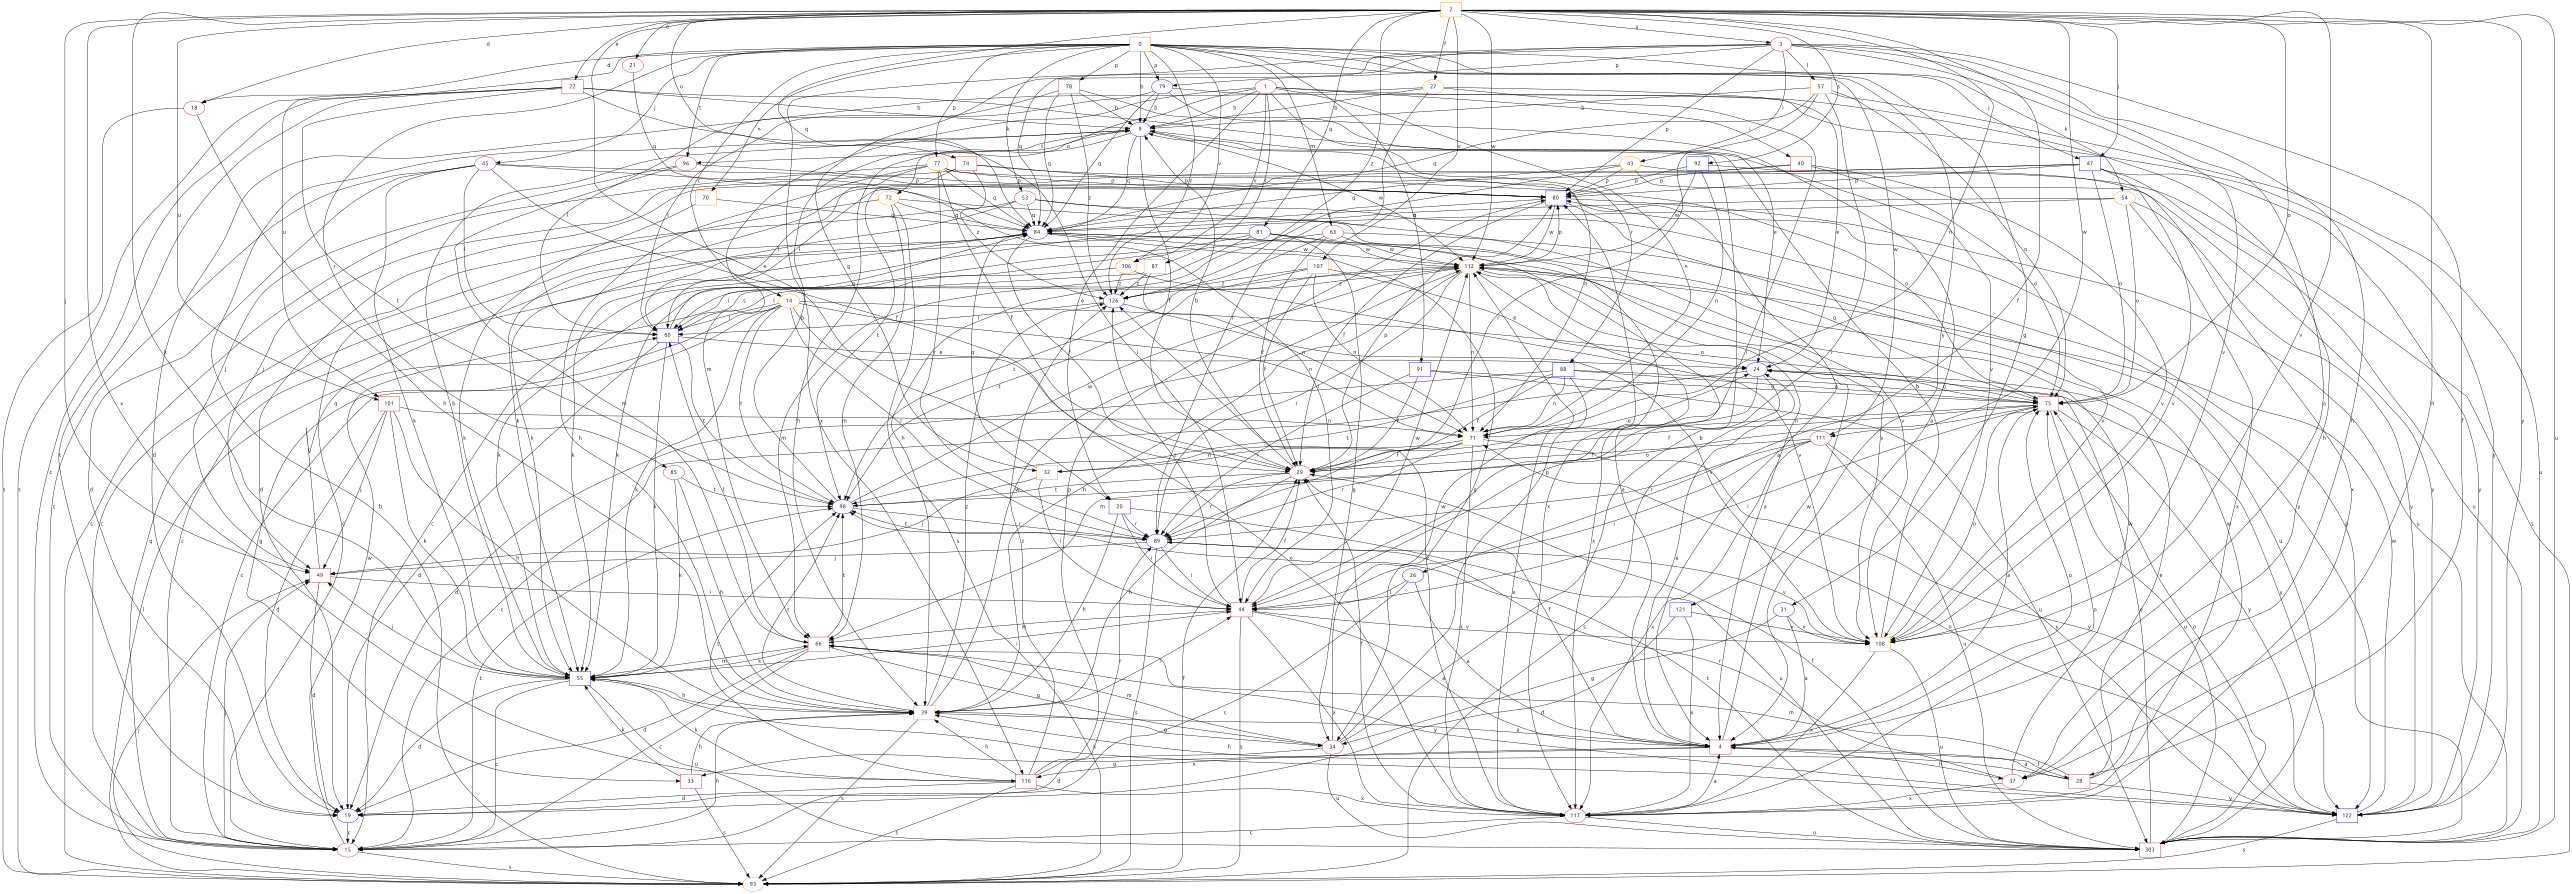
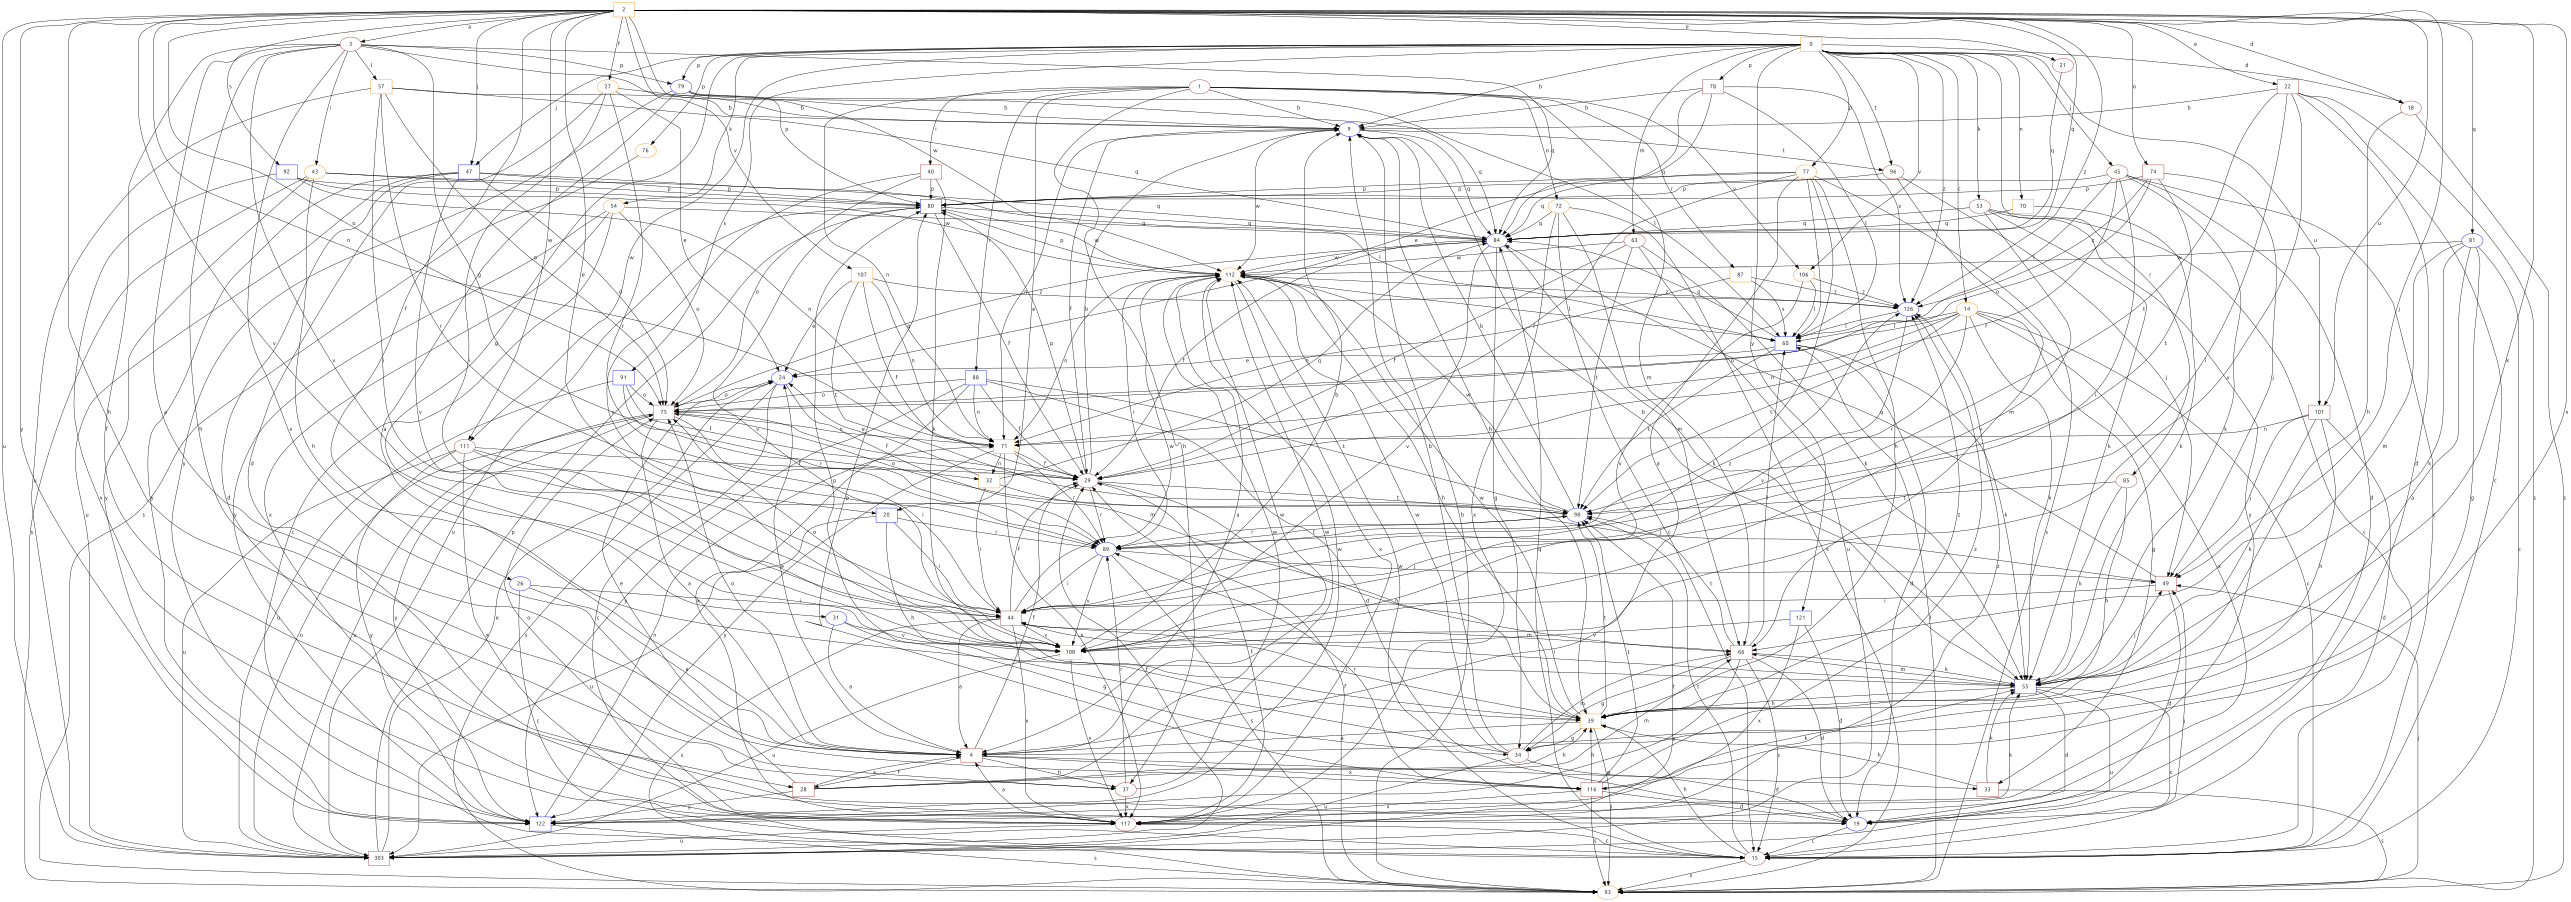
none -> (646, 151)
(60, 455) -> (2417, 464)
